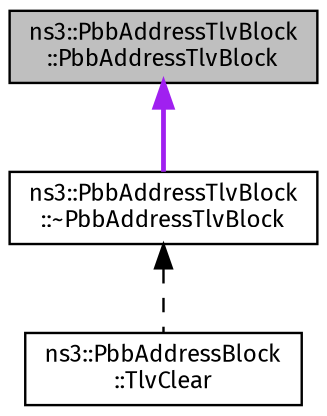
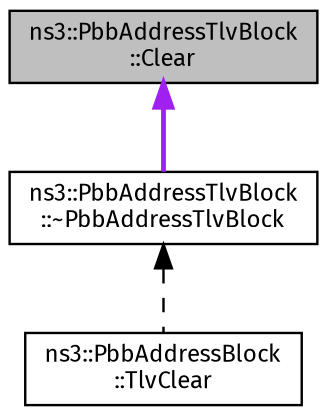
(163, 47) -> (163, 47)
